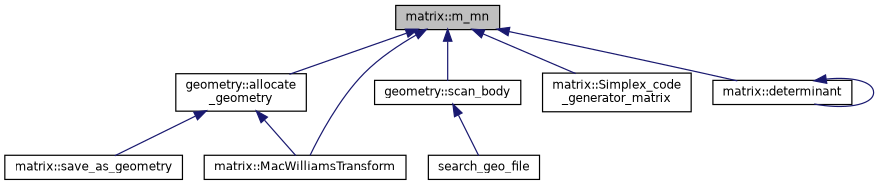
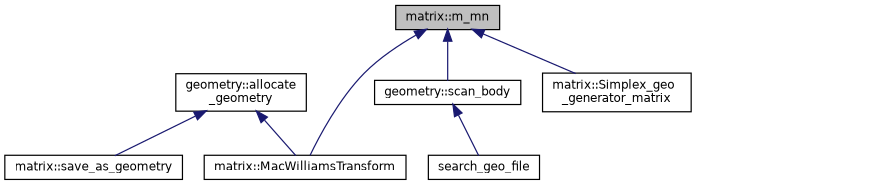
(348, 54) -> none
(617, 92) -> (617, 92)
(782, 92) -> none
